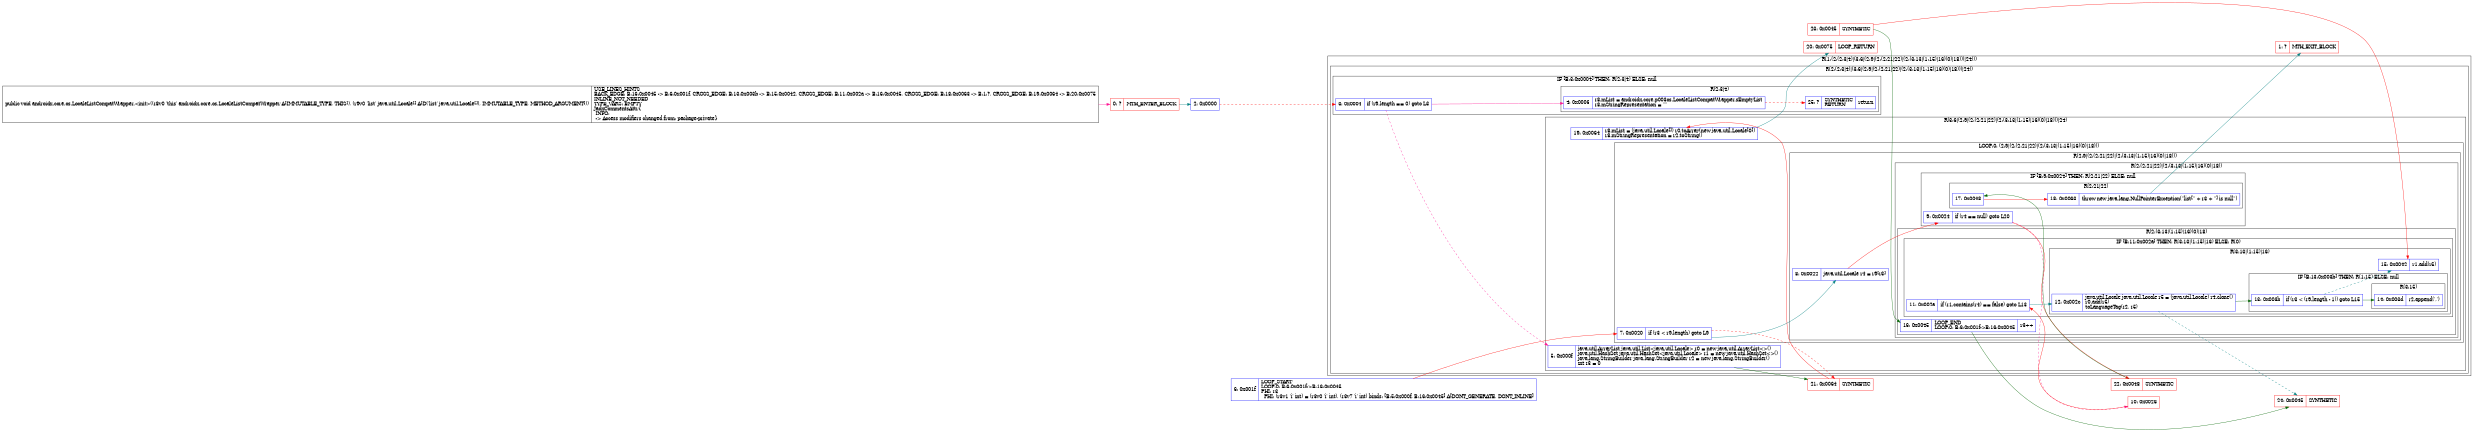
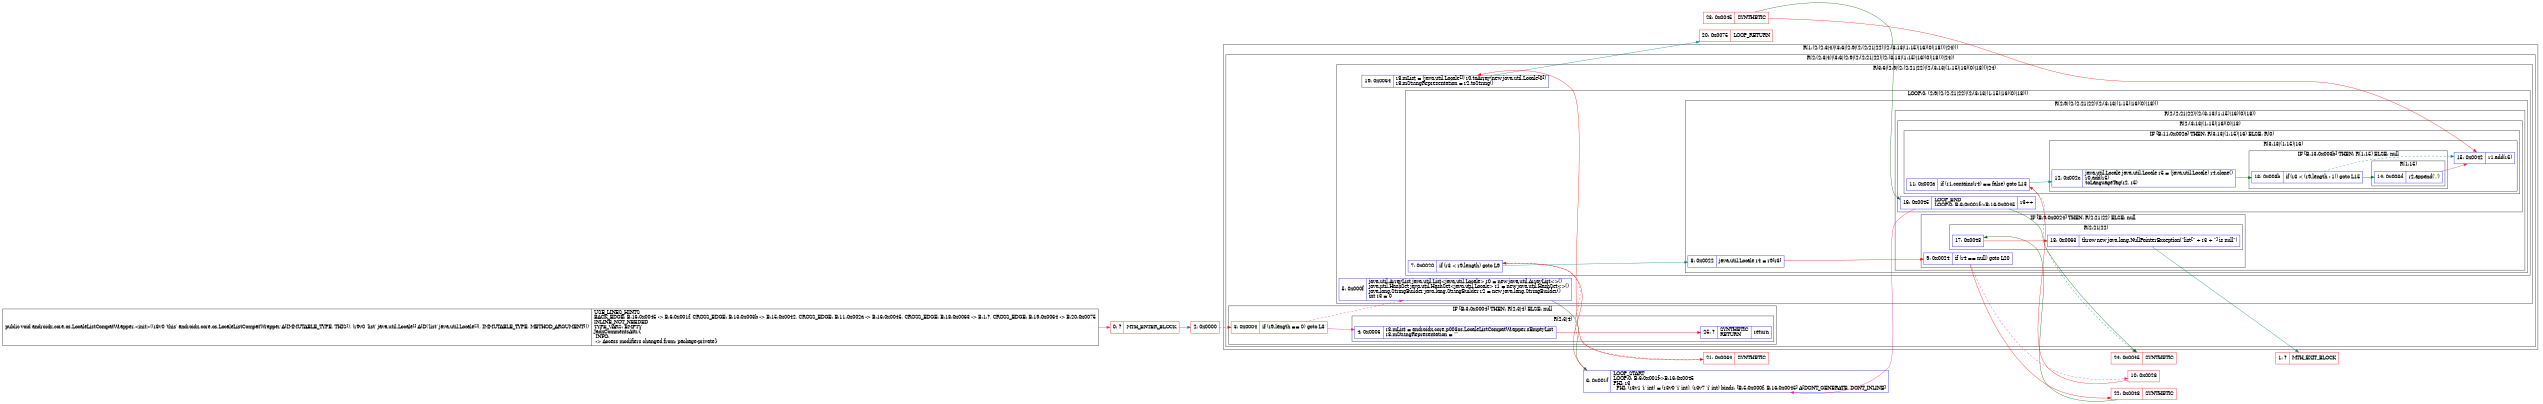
(1783, 103) -> (1627, 333)
(1205, 104) -> (1205, 327)
(1384, 104) -> (1279, 327)
none -> (2452, 168)
(2408, 288) -> (2408, 165)
none -> (1893, 334)
(2226, 352) -> (2067, 281)
(1769, 373) -> (1570, 313)
